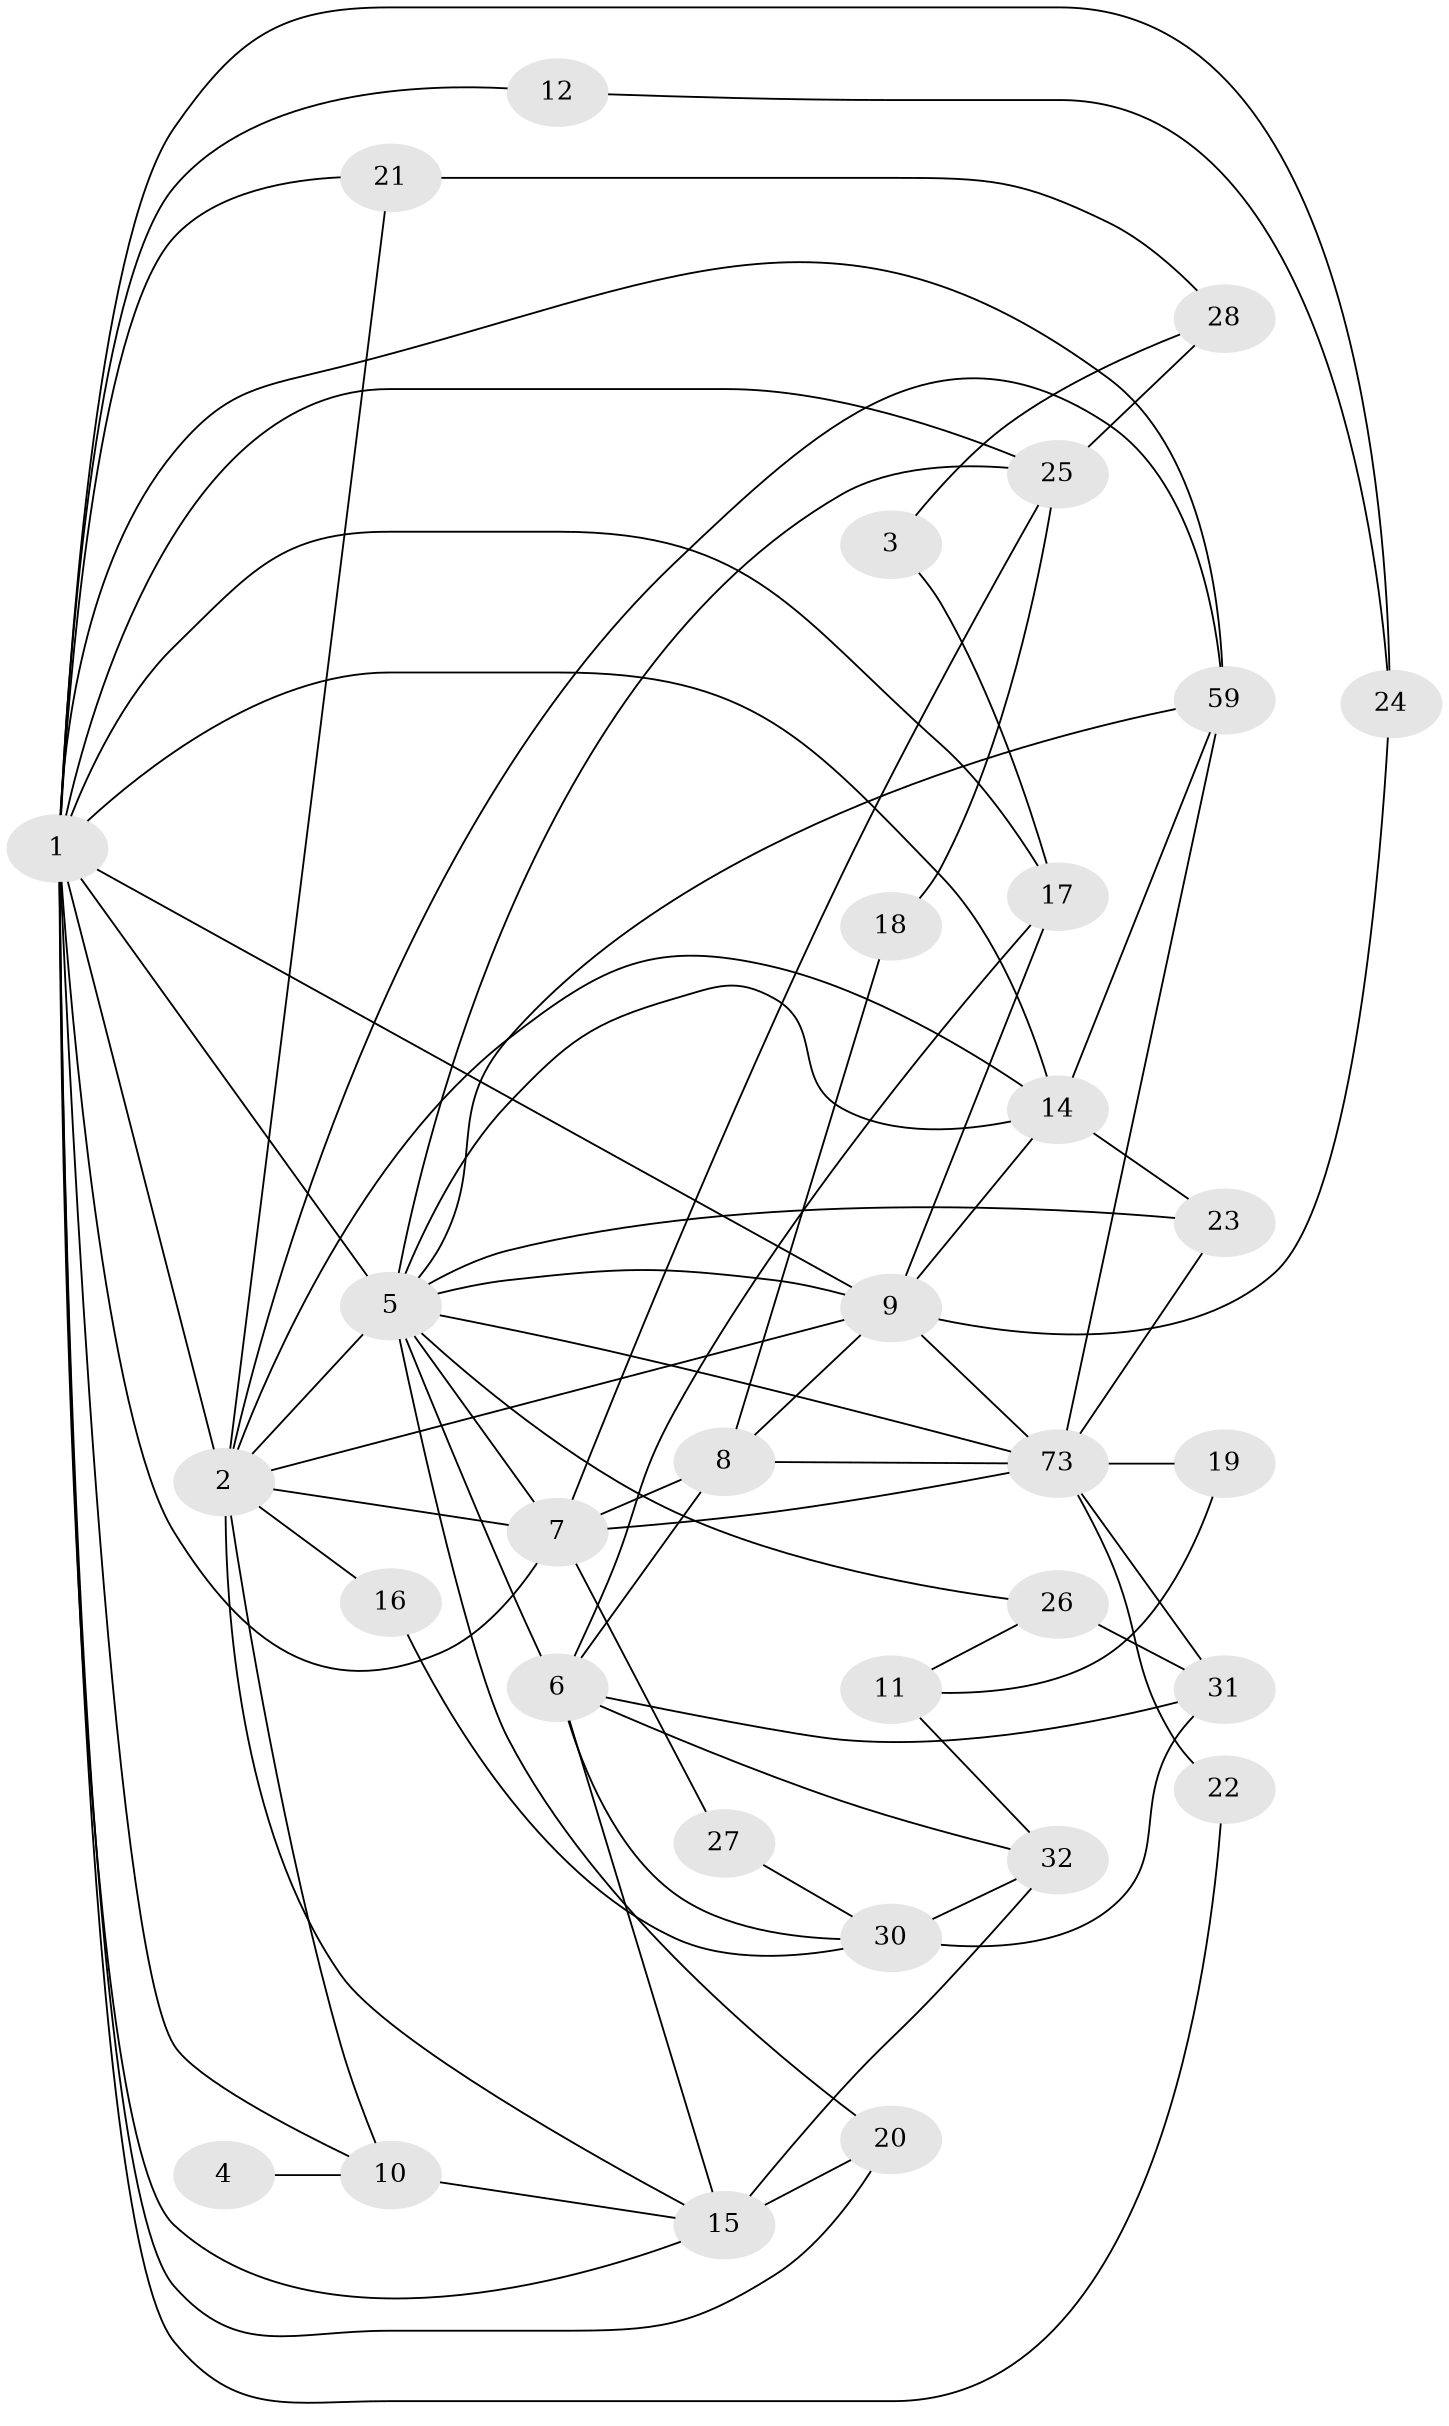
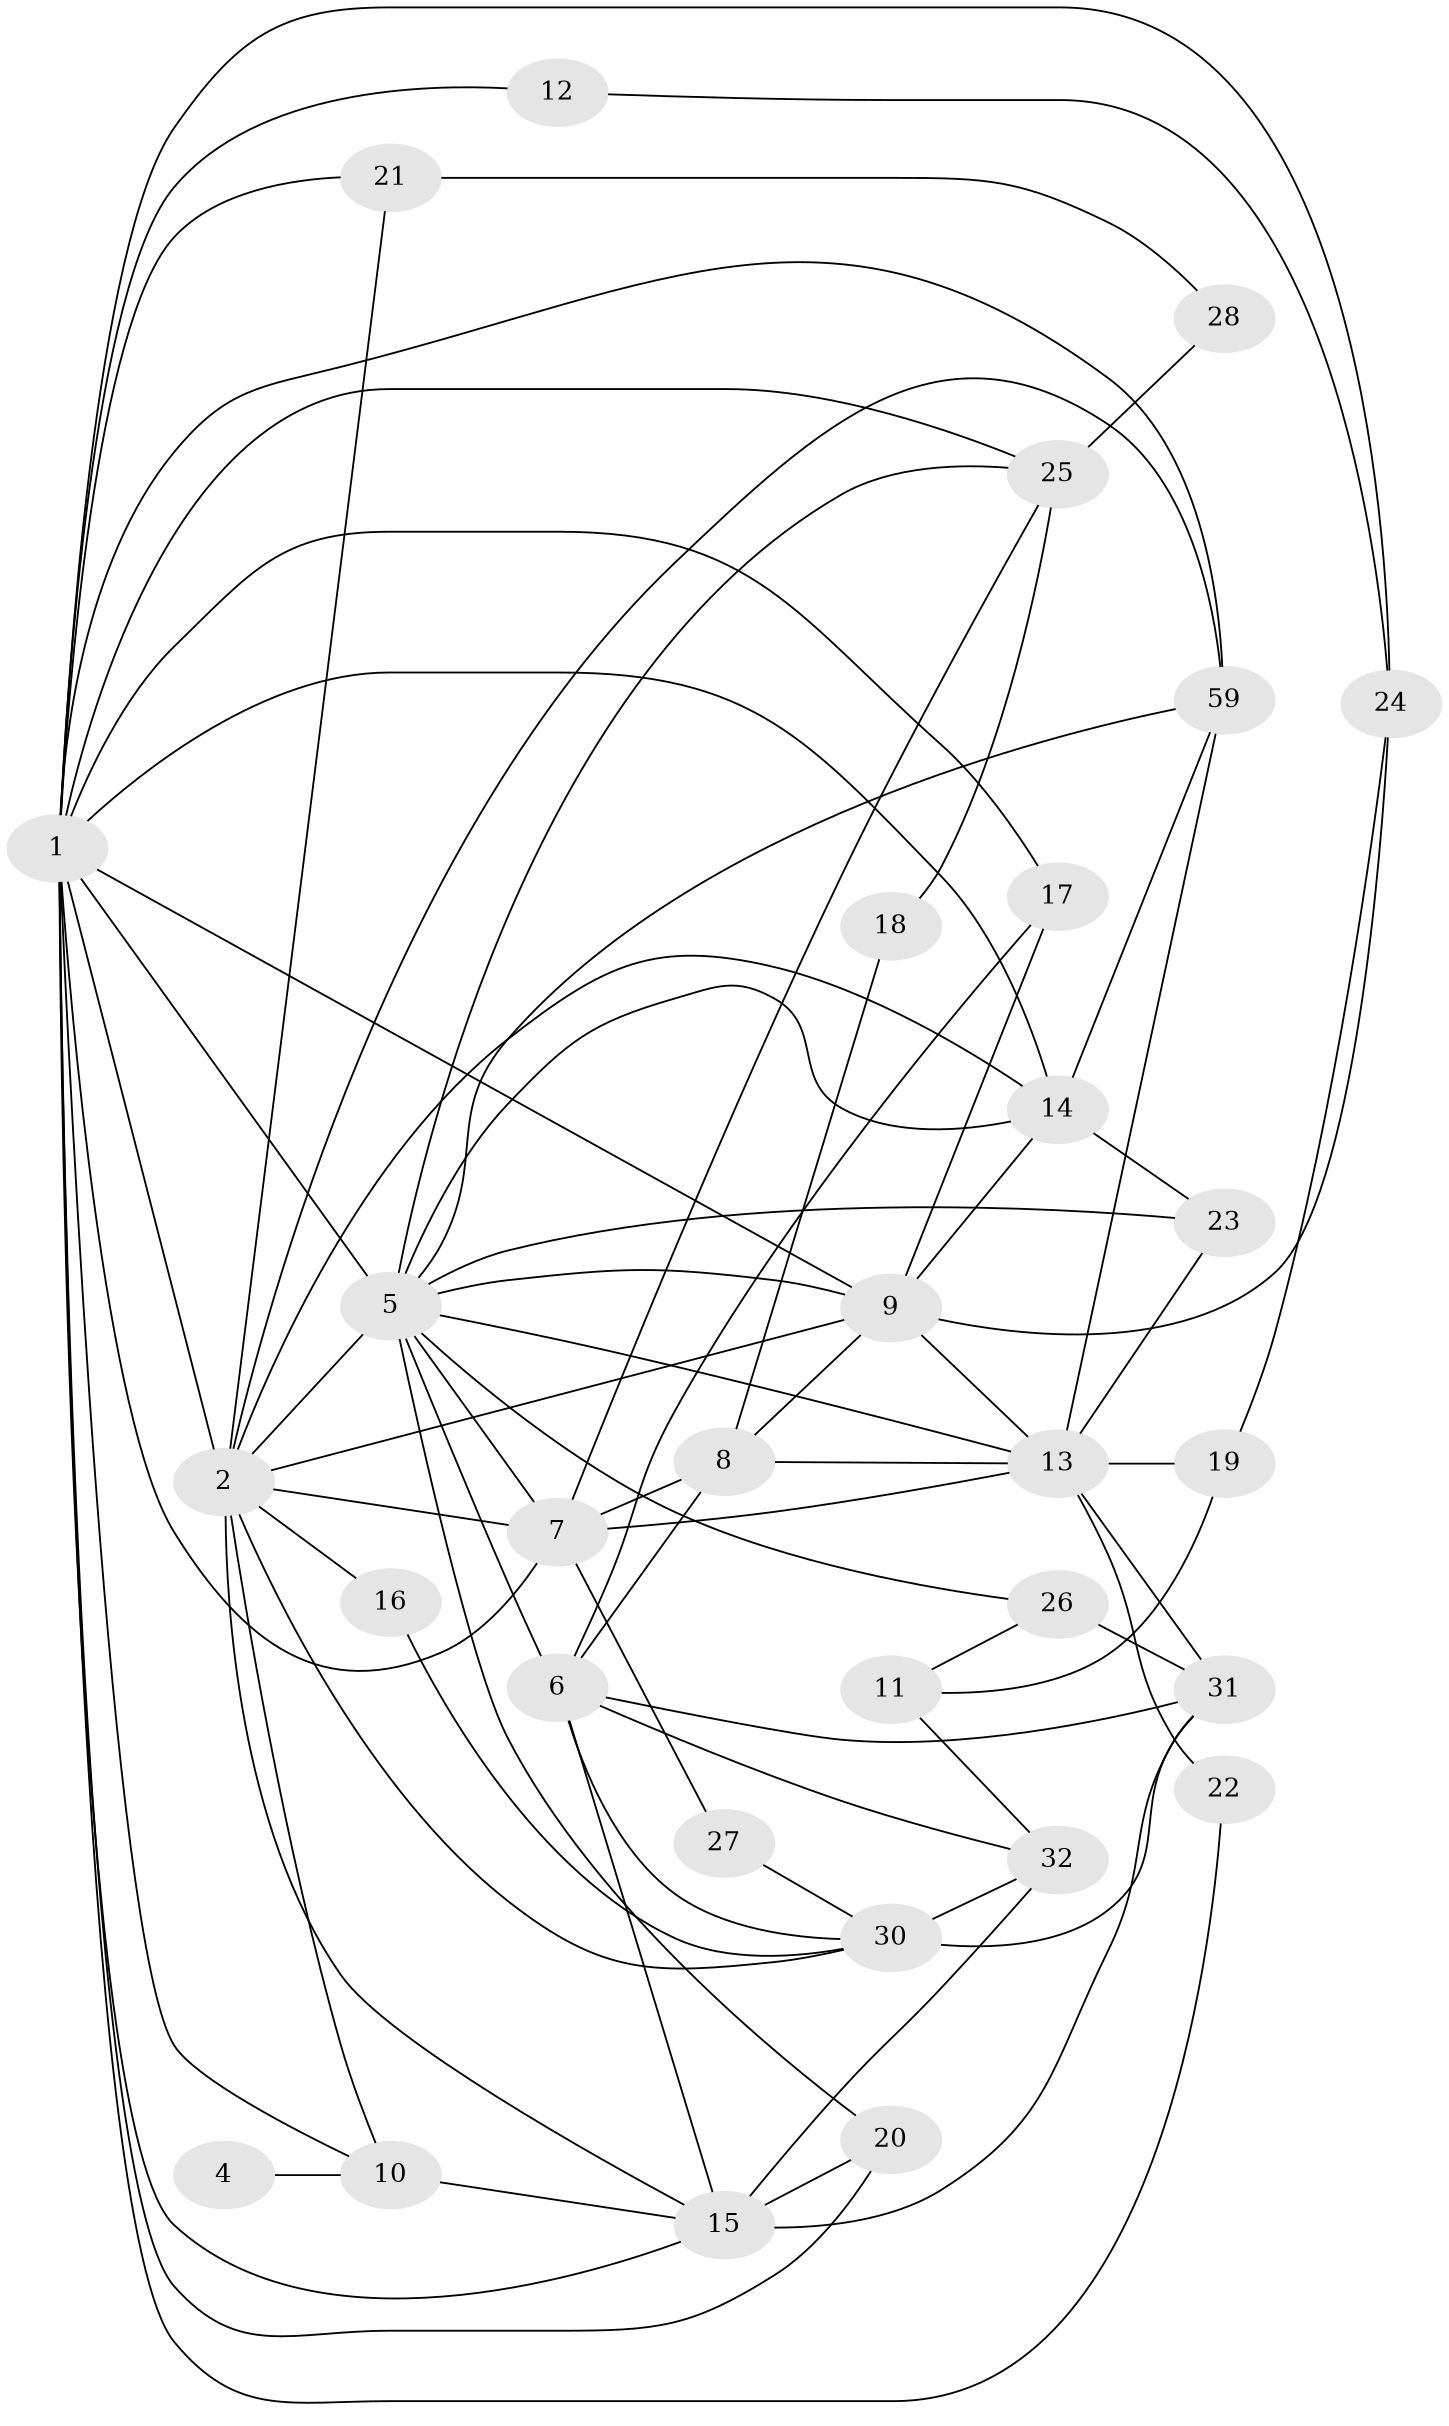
(891, 545) -> none
none -> (1330, 1088)
(1058, 1464) -> (1058, 1464)
none -> (463, 1861)
none -> (1063, 2050)
